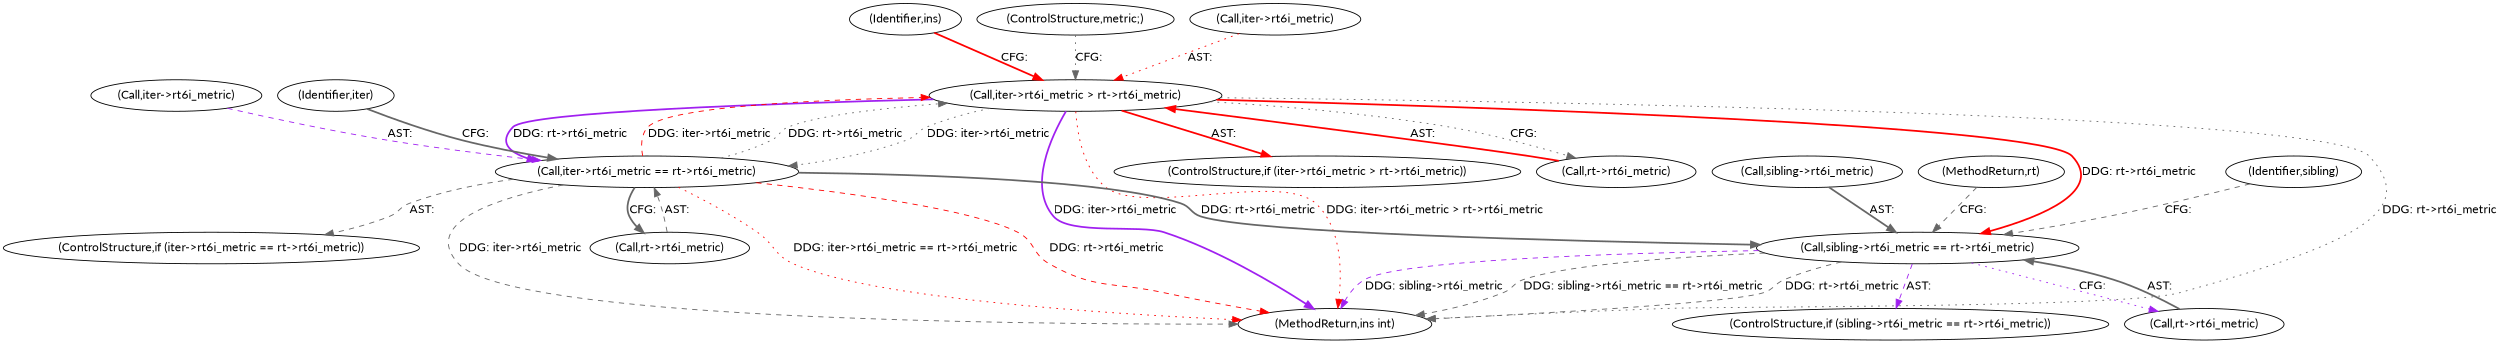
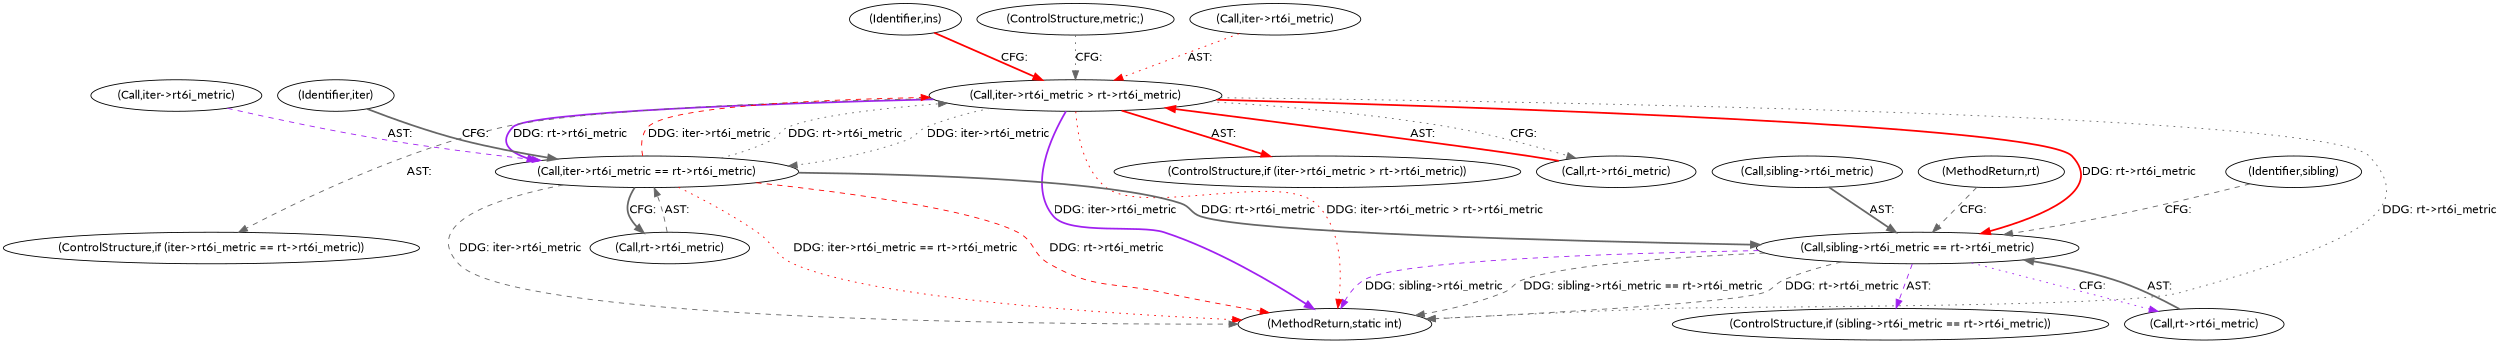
(421, 199) -> (492, 130)
(1335, 324) -> (1335, 324)
